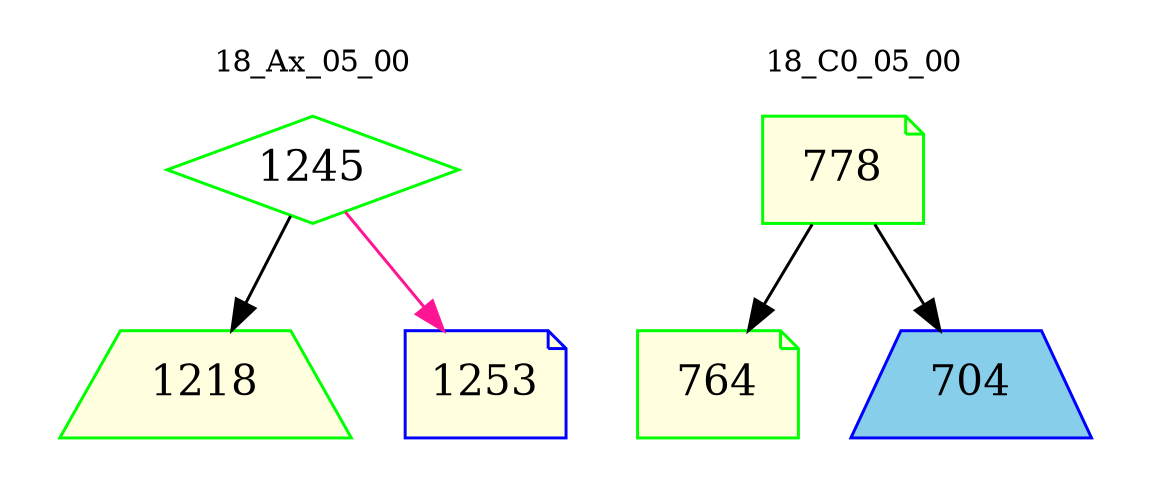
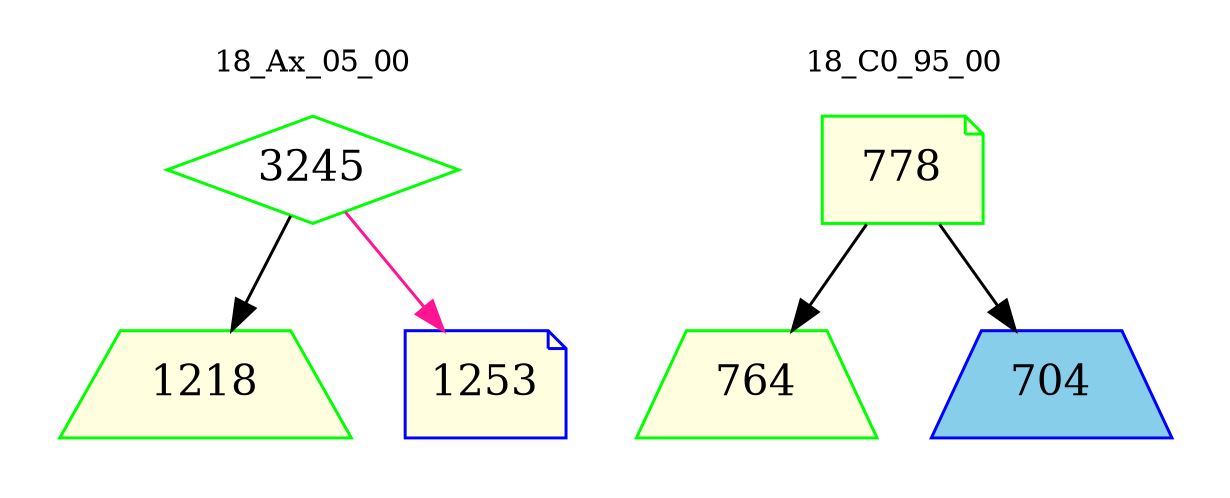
(864, 64) -> (904, 64)
(313, 170) -> (313, 170)
(718, 384) -> (757, 384)
